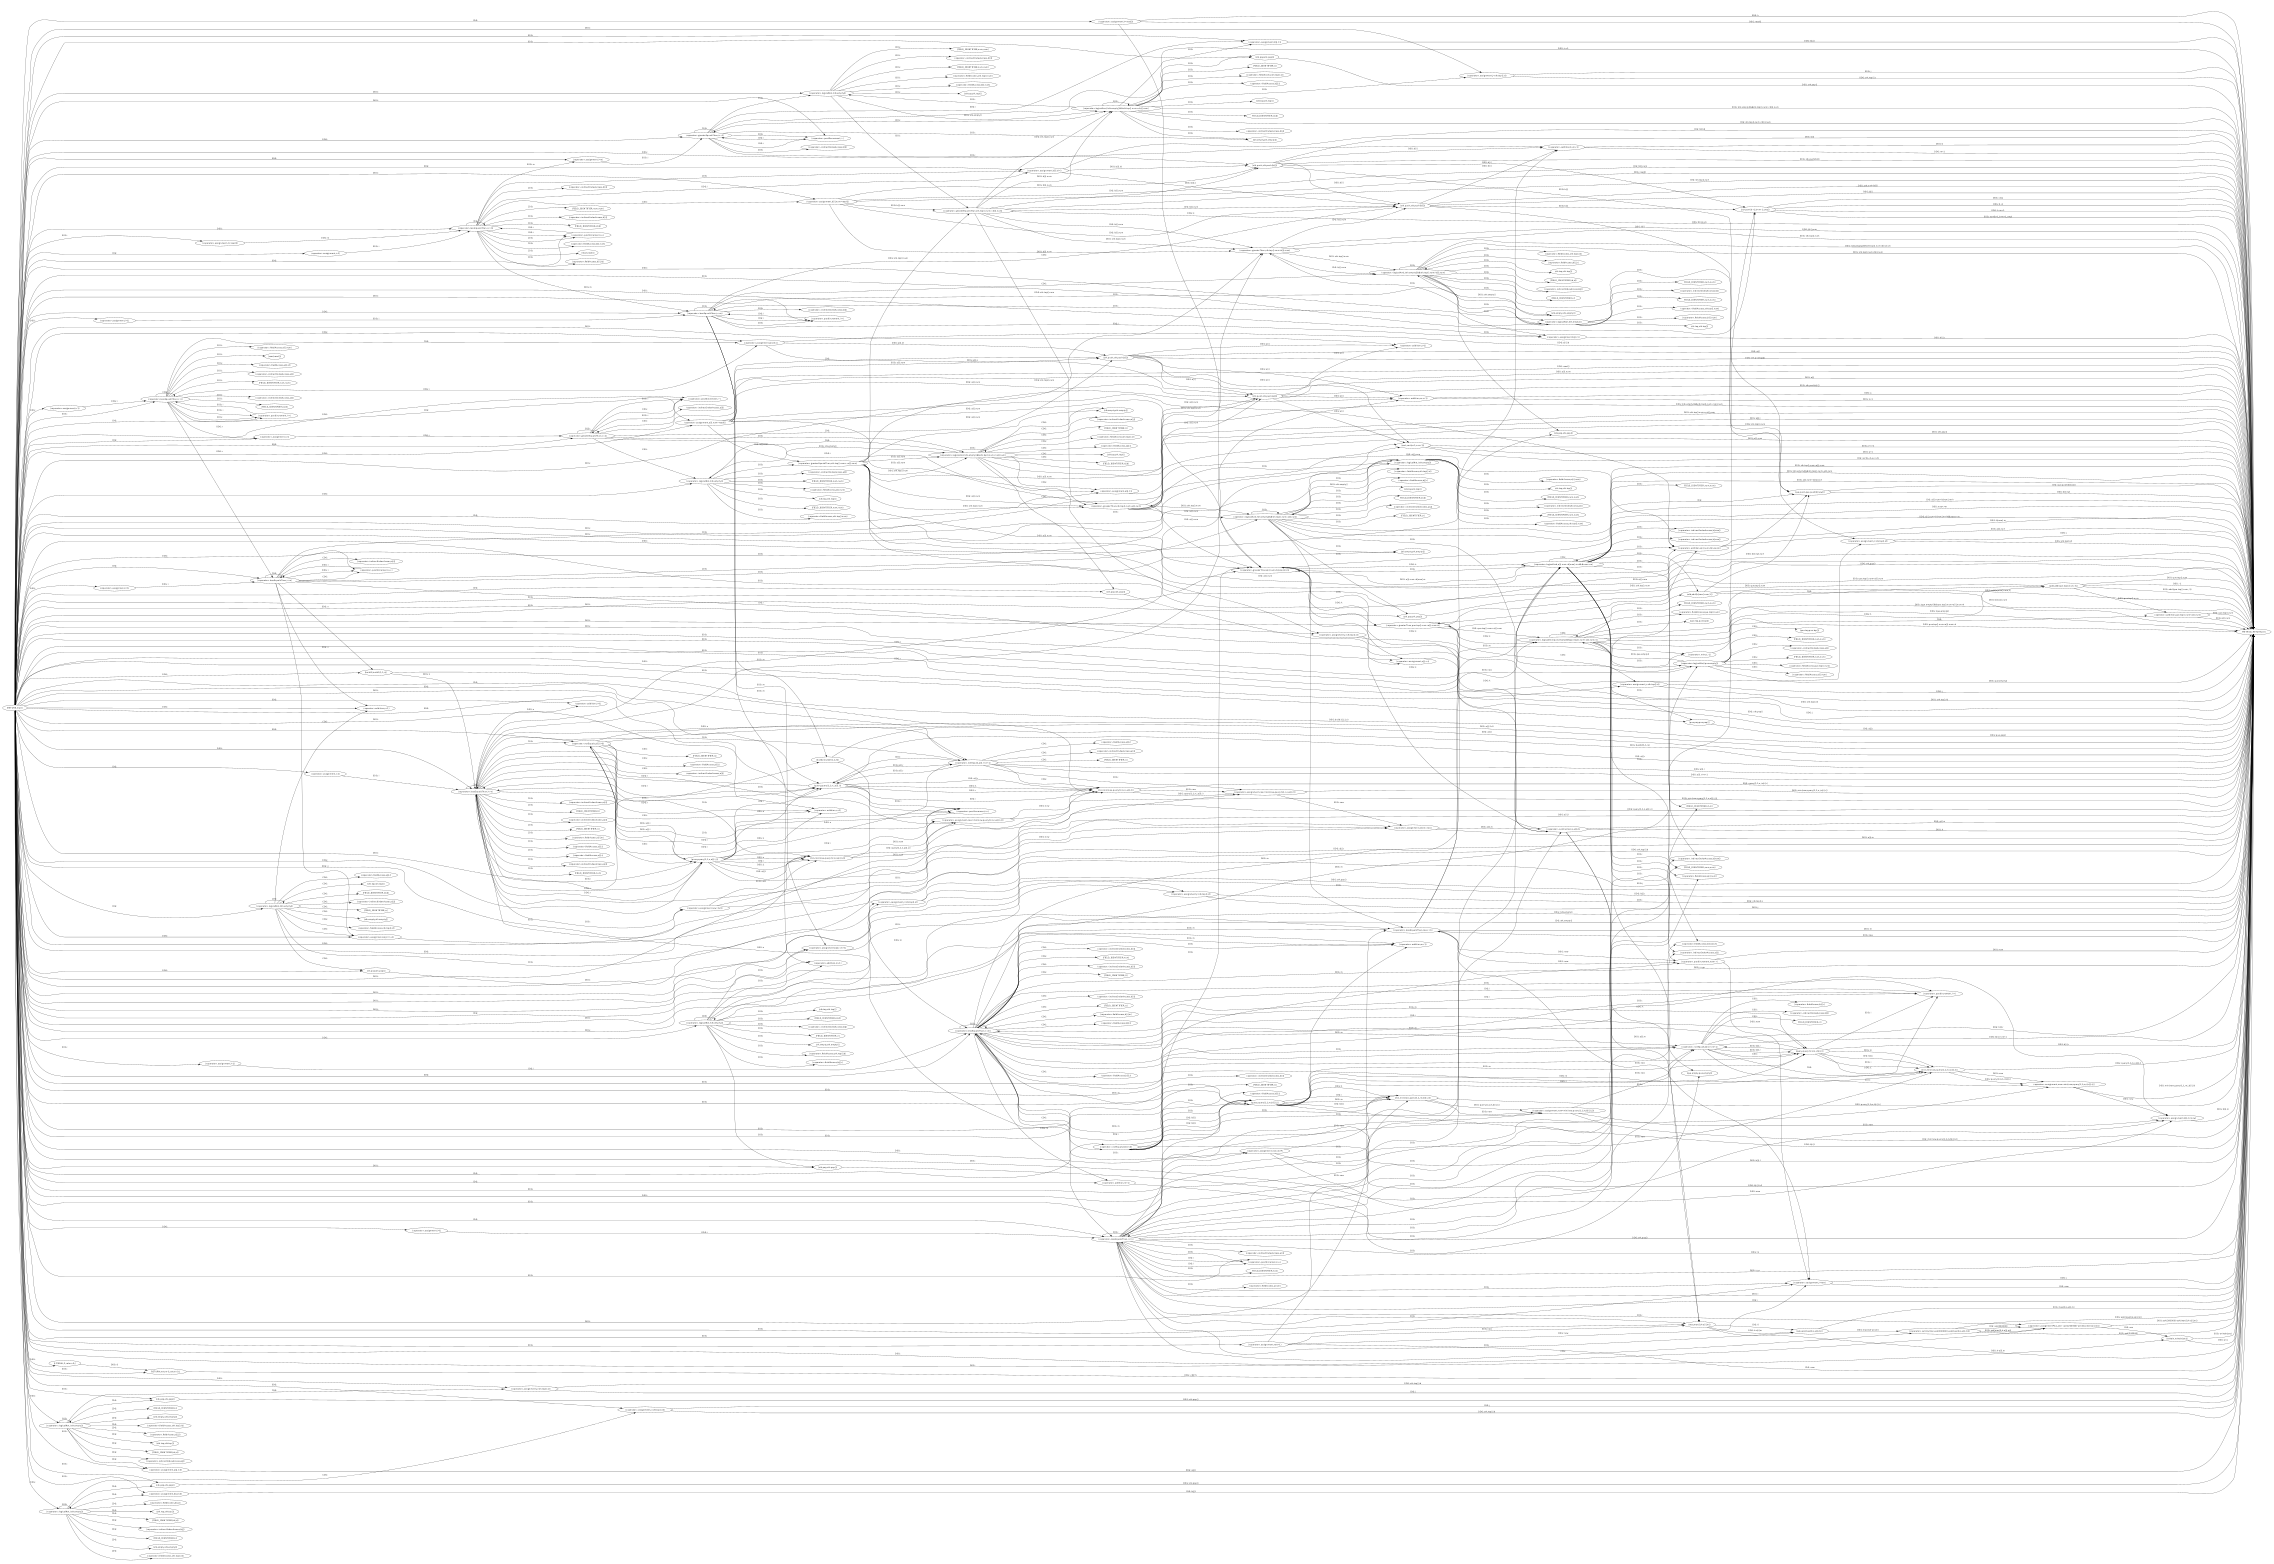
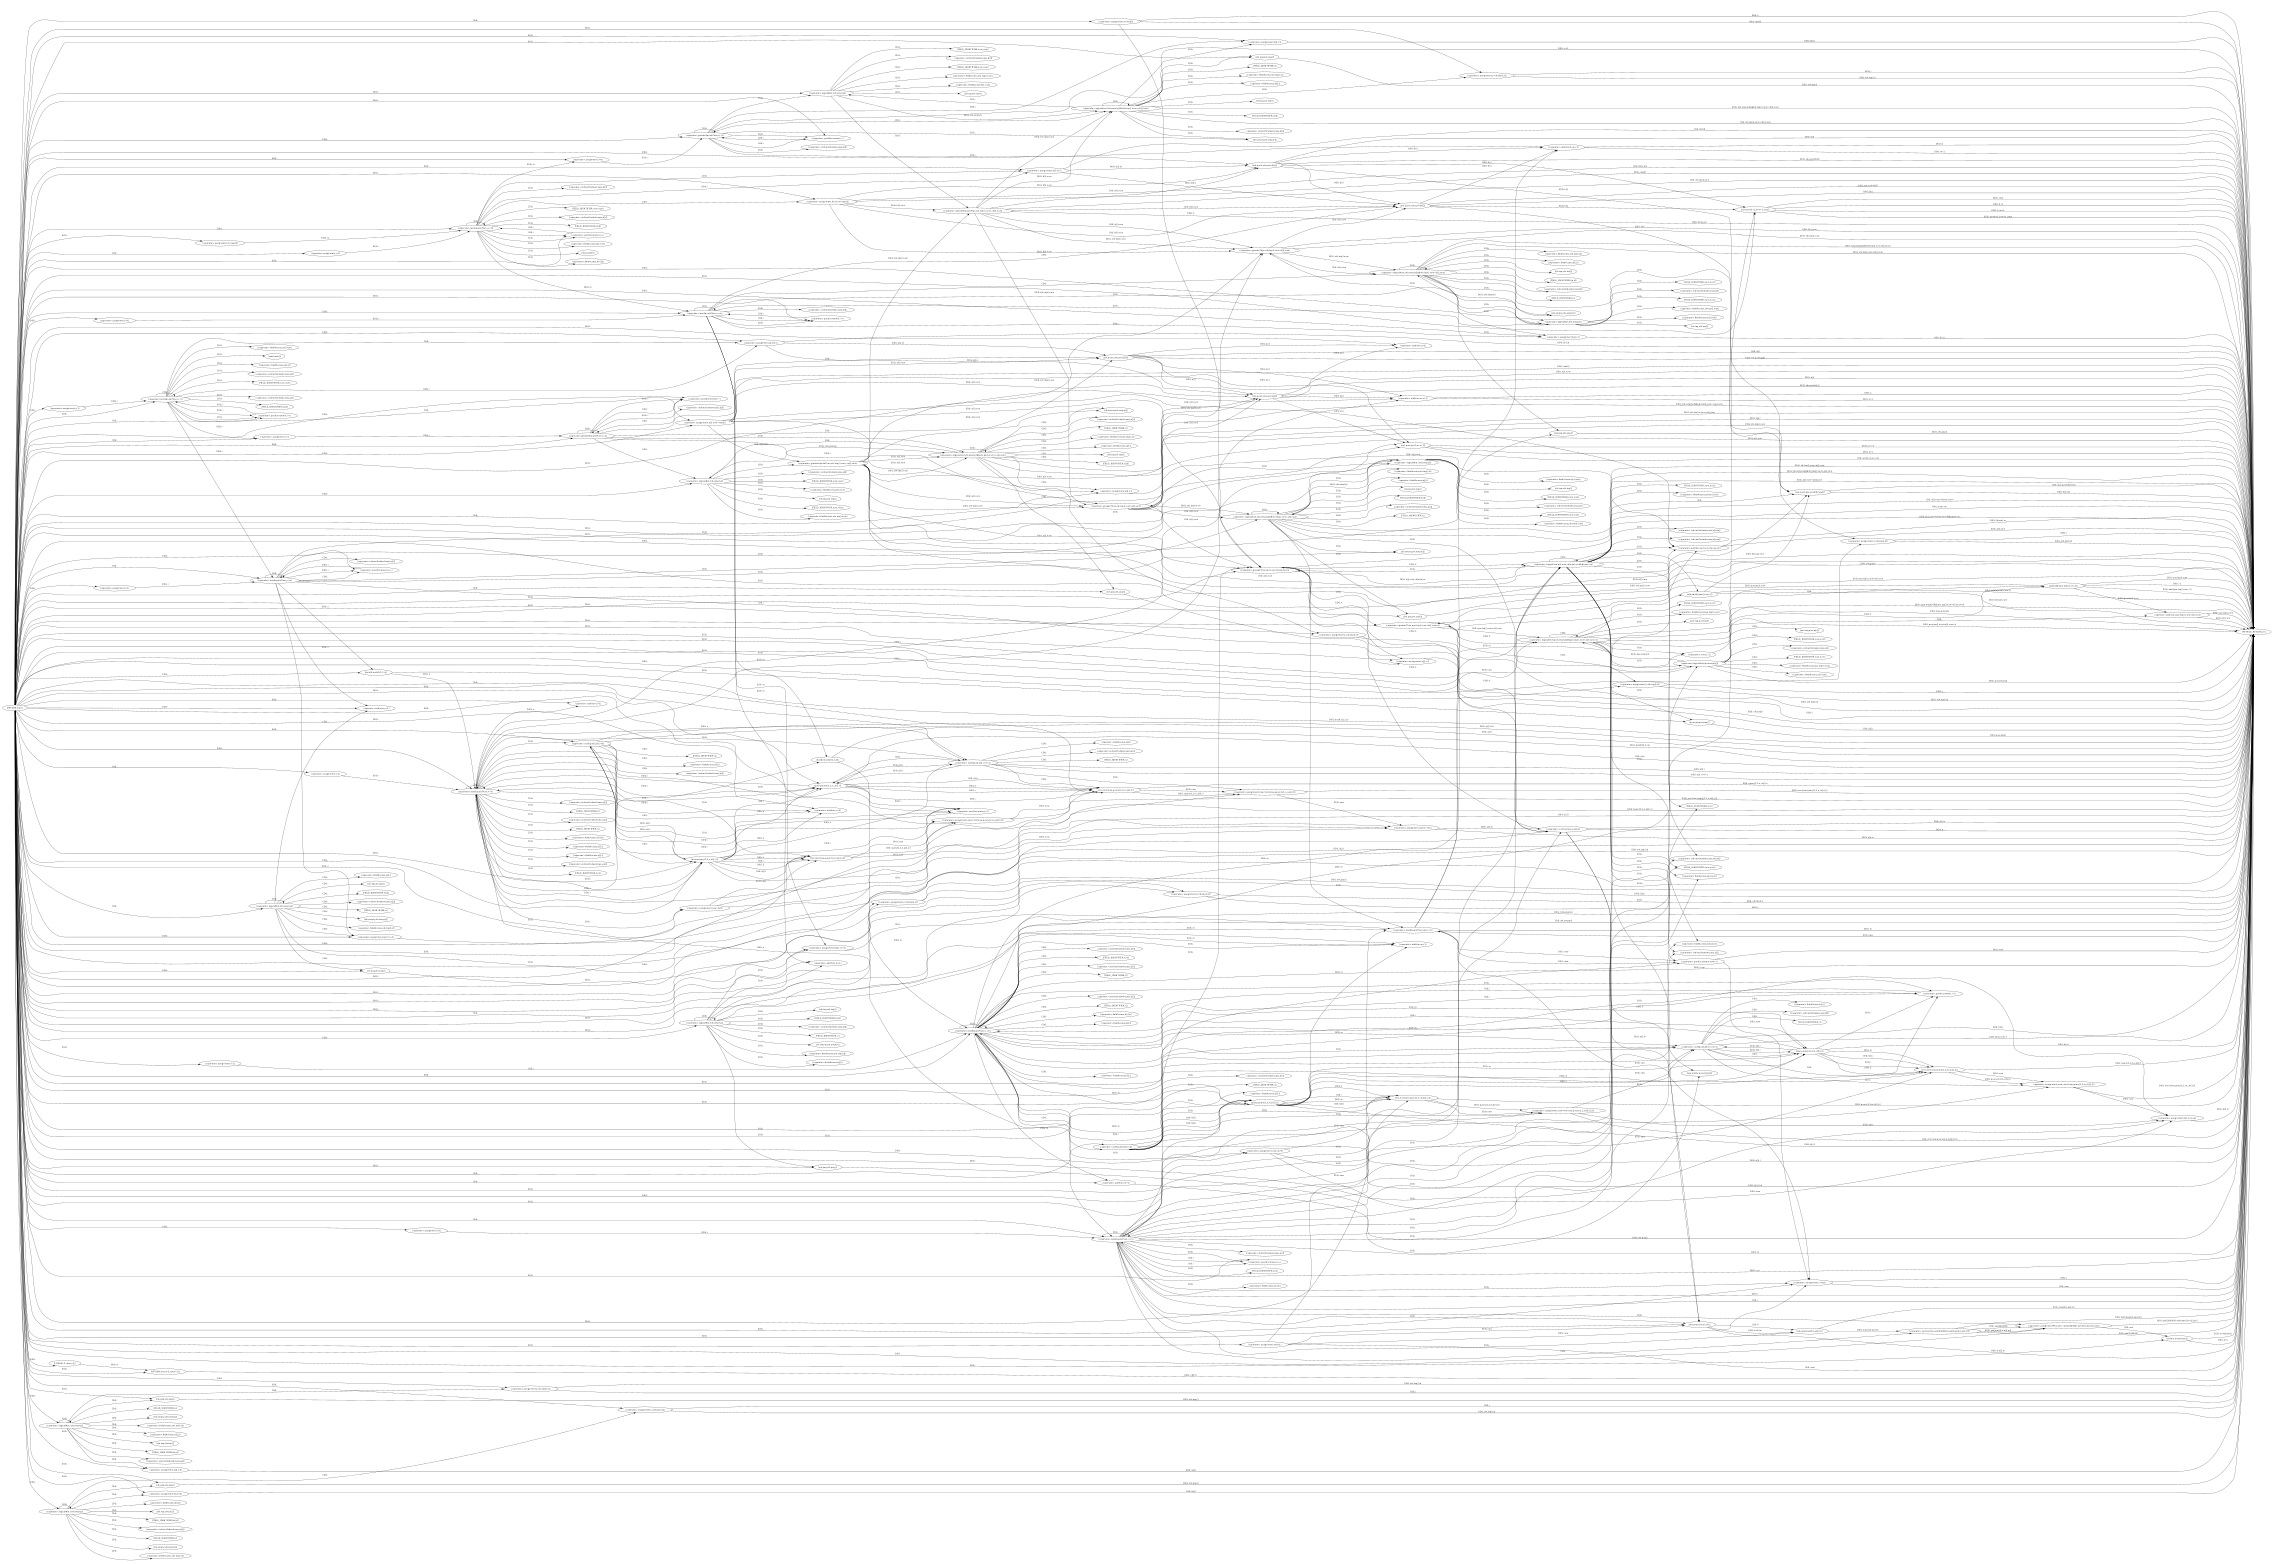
(1413, 445) -> (1413, 445)
none -> (1700, 495)
none -> (678, 952)
